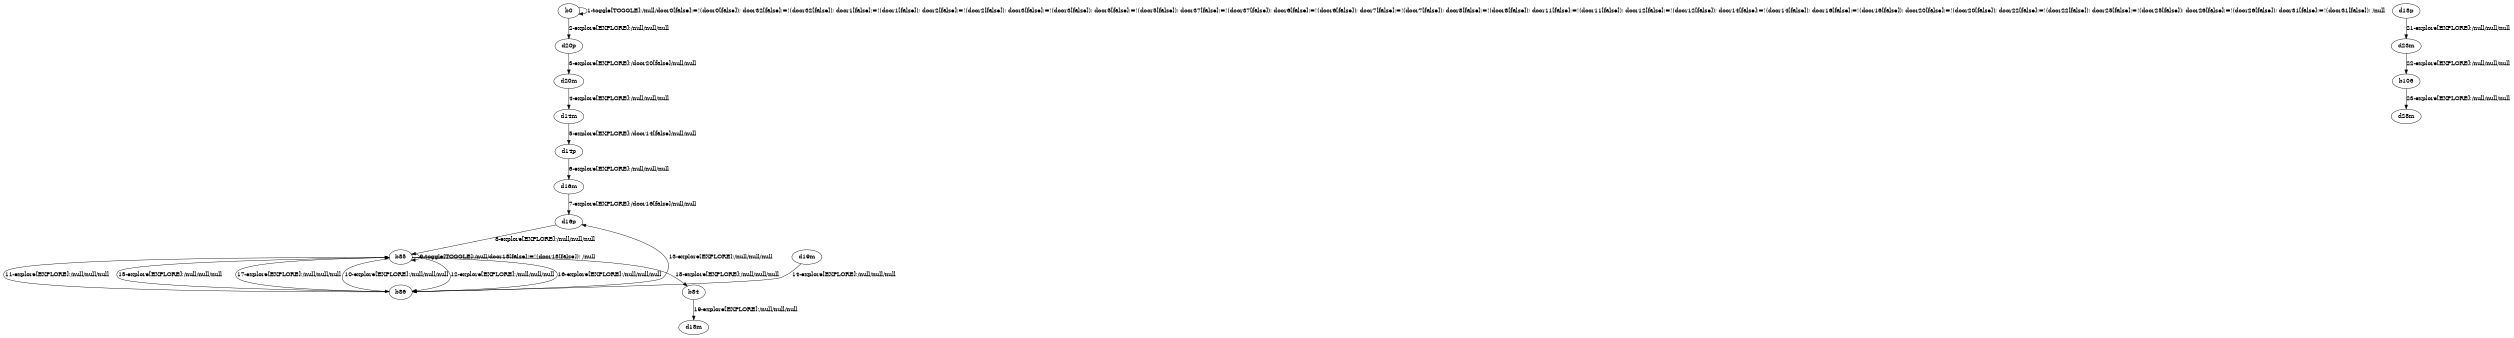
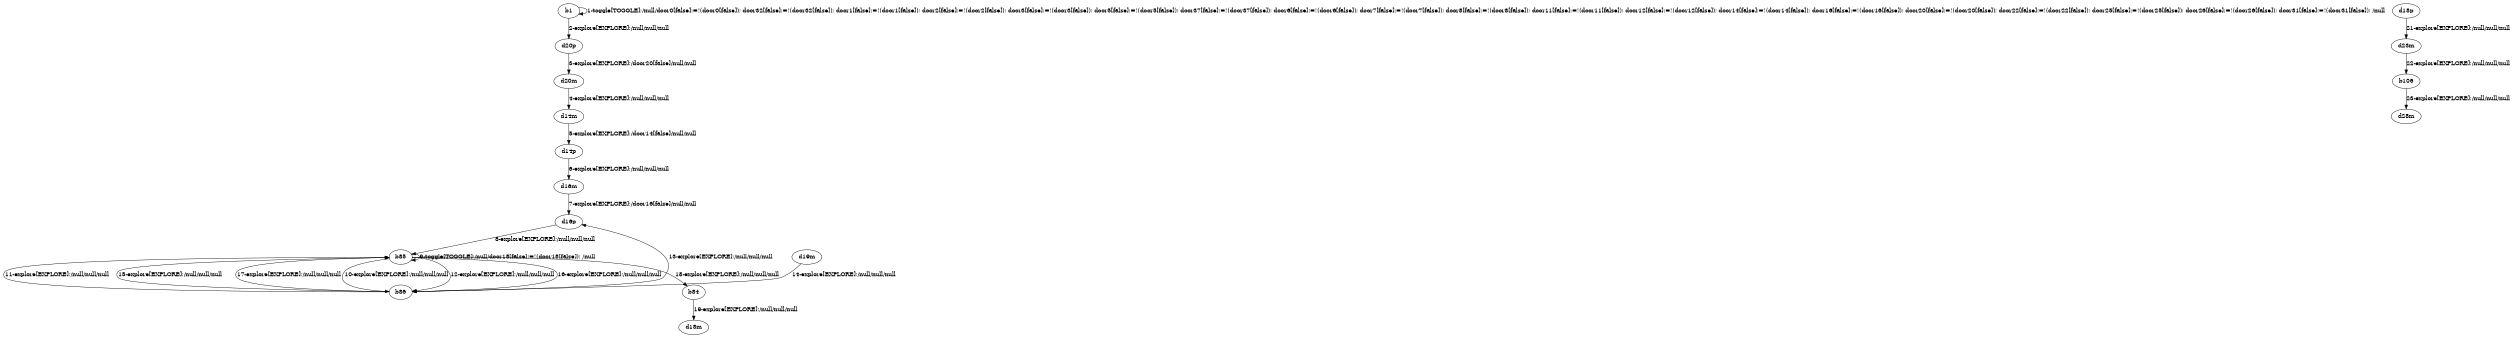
(569, 11) -> (569, 11)
